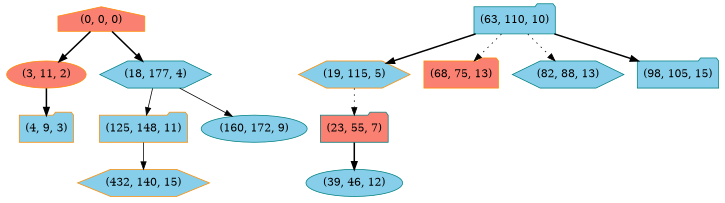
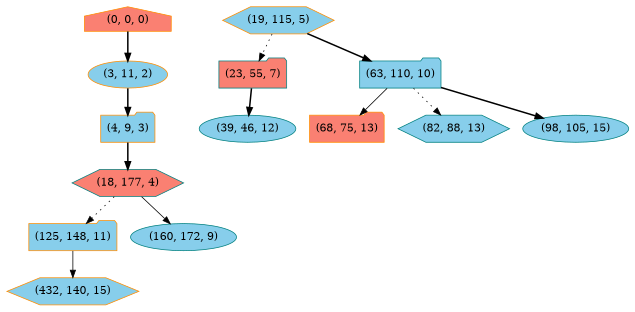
(124, 44) -> (128, 152)
(491, 45) -> (376, 99)
(435, 47) -> (335, 46)
(46, 75) -> (128, 75)
(156, 75) -> (128, 183)
(678, 75) -> (576, 129)
(150, 98) -> (103, 207)
